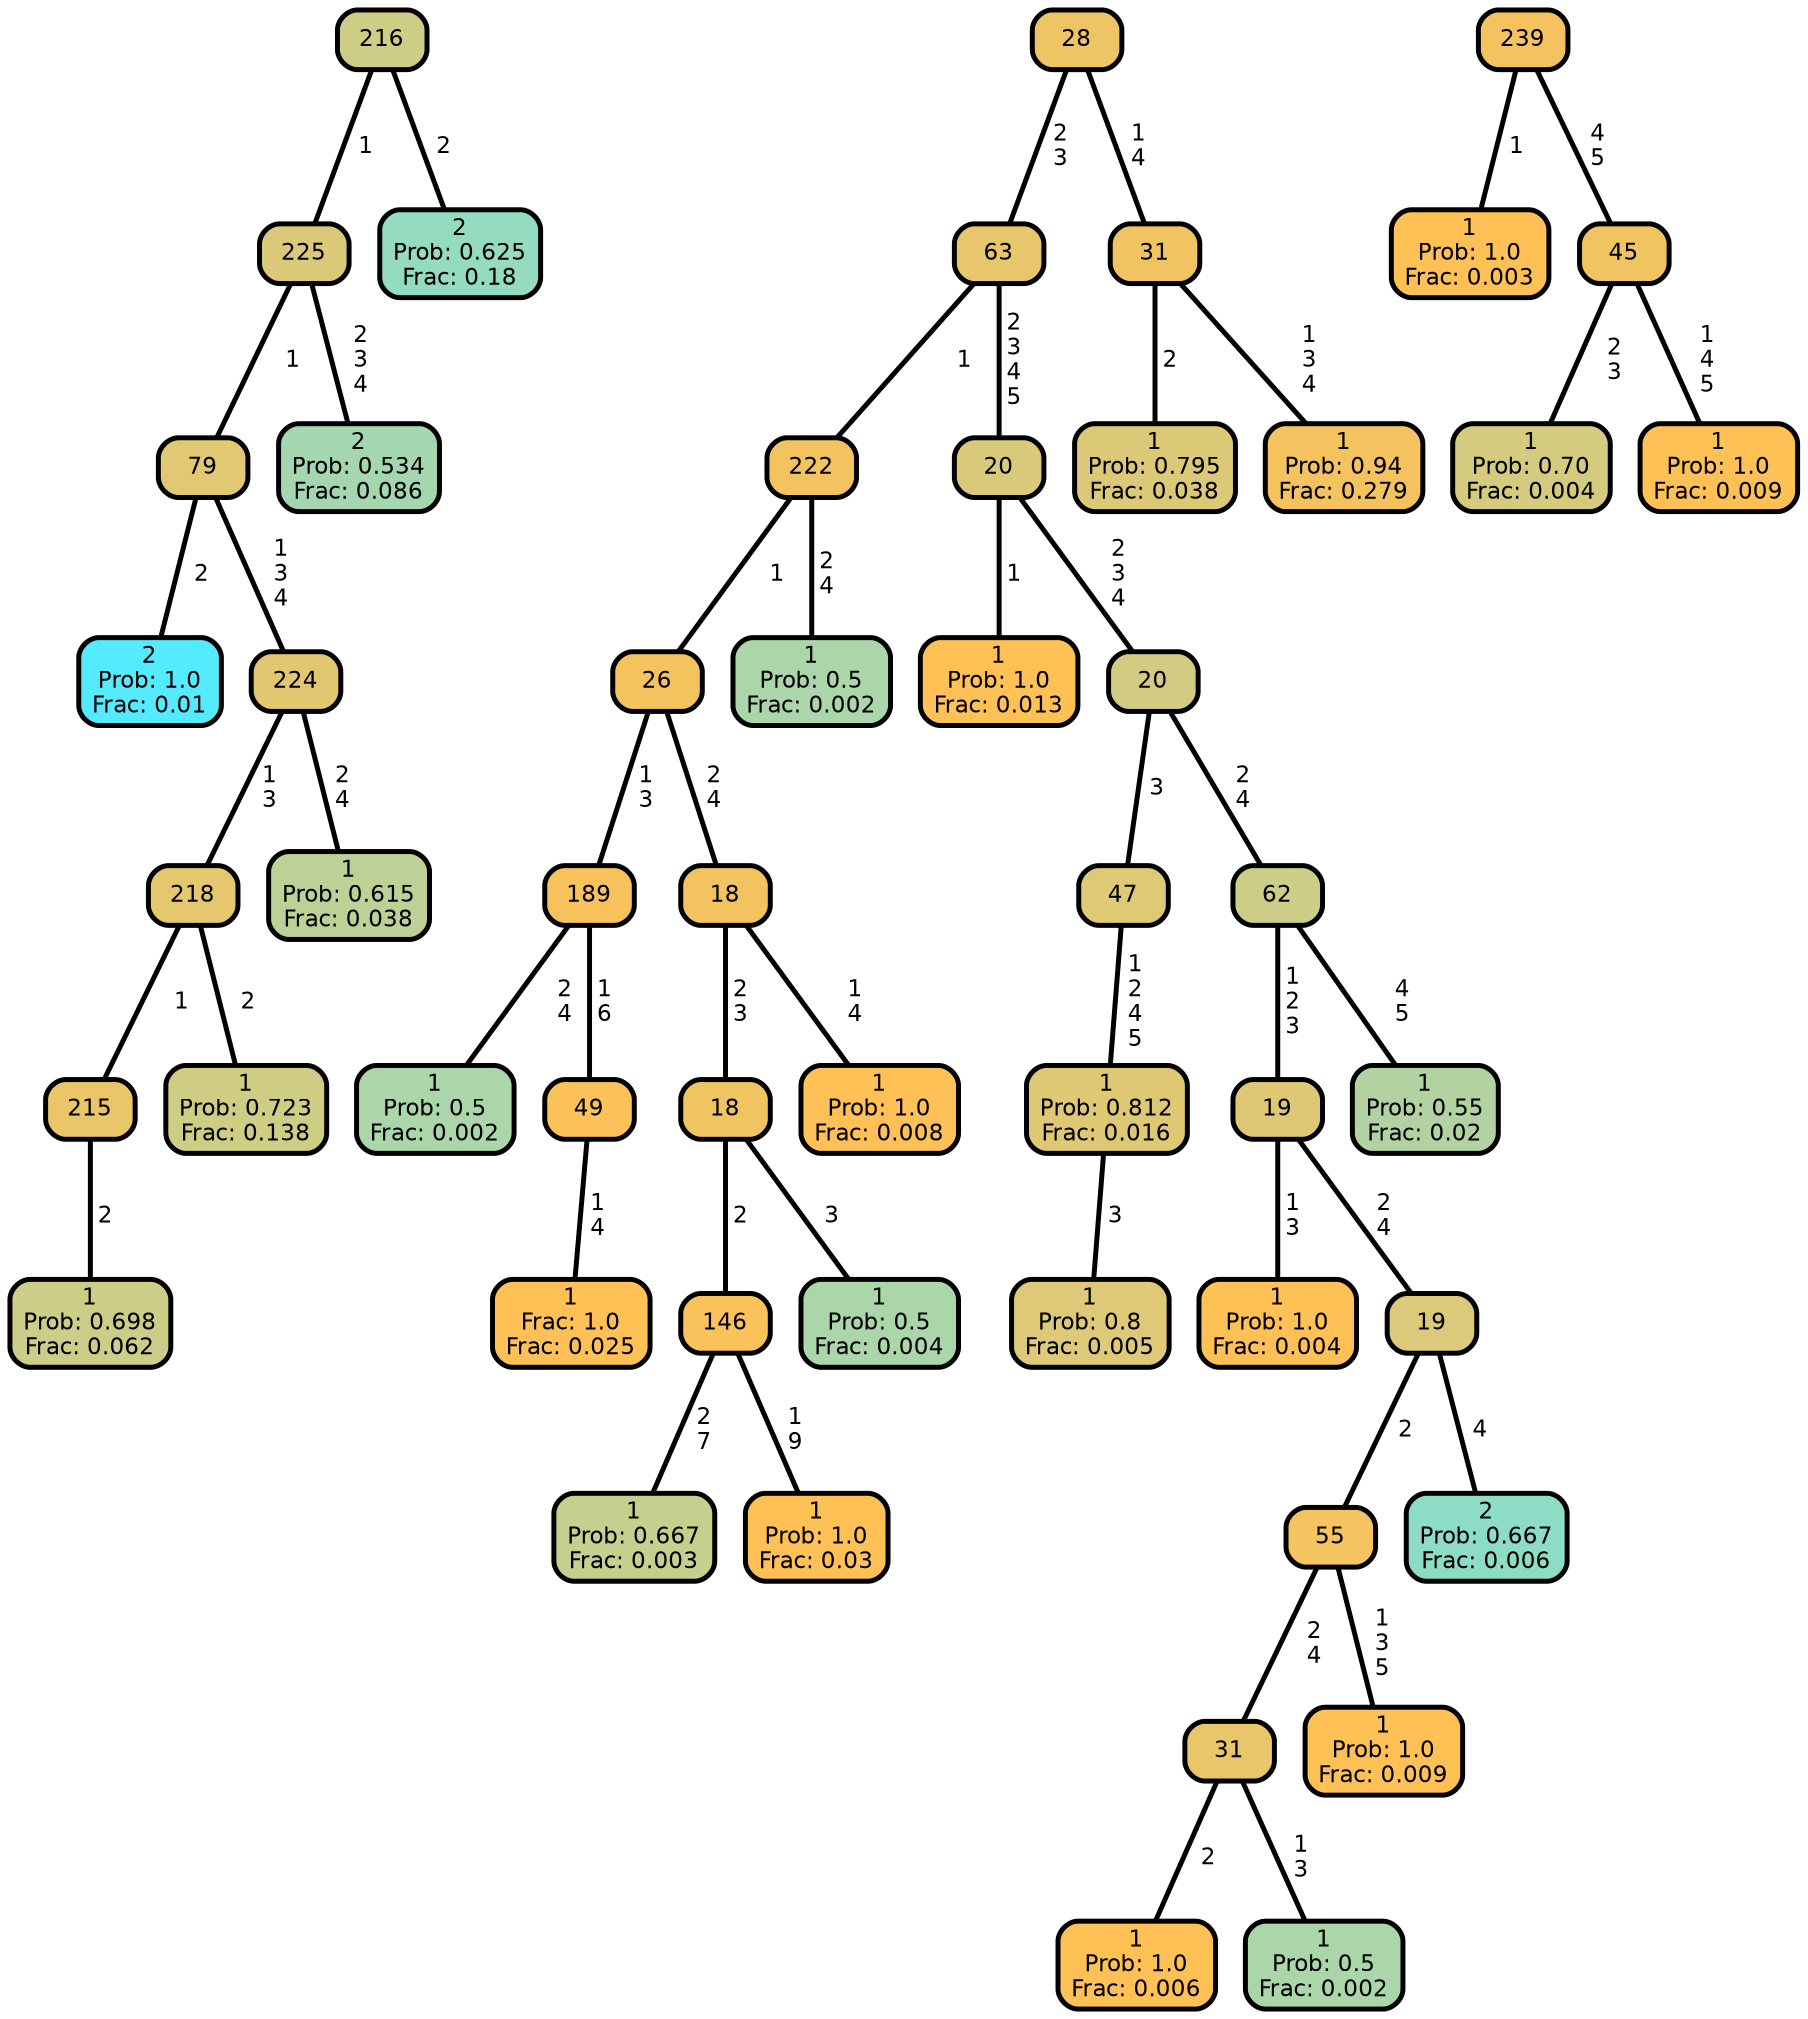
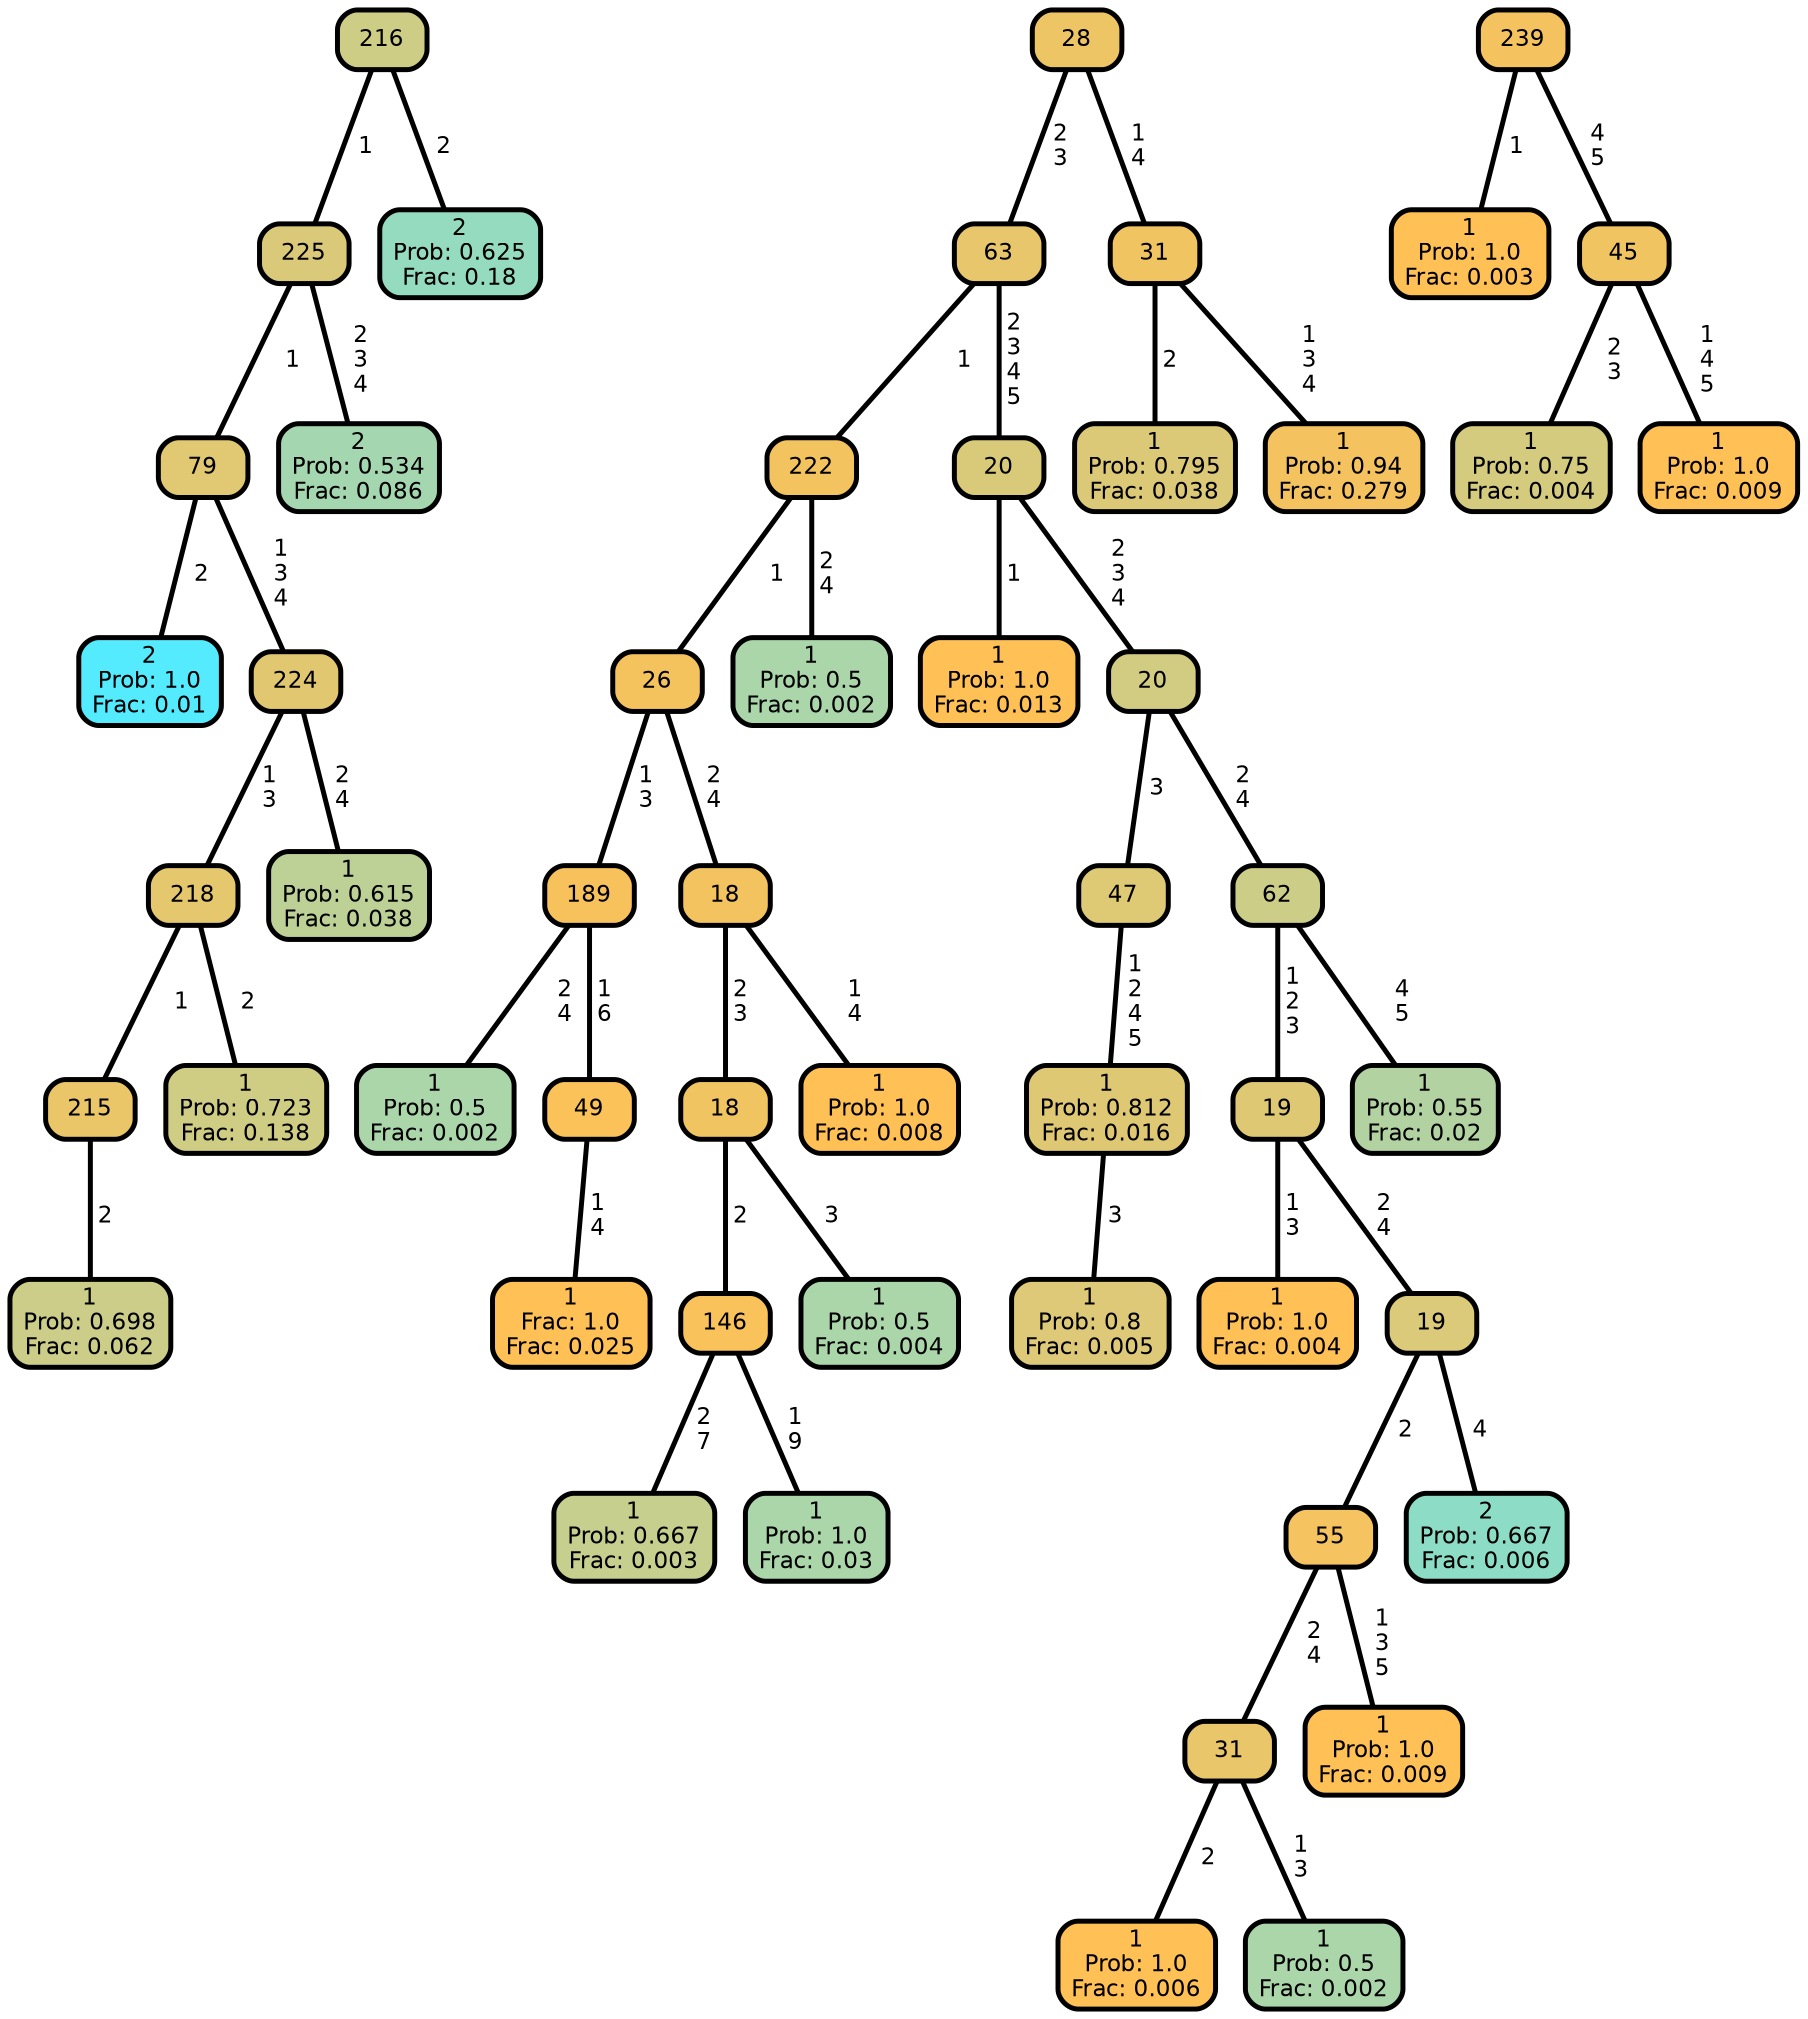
(1531, 468) -> (1531, 468)
(817, 1537) -> (817, 1537)
